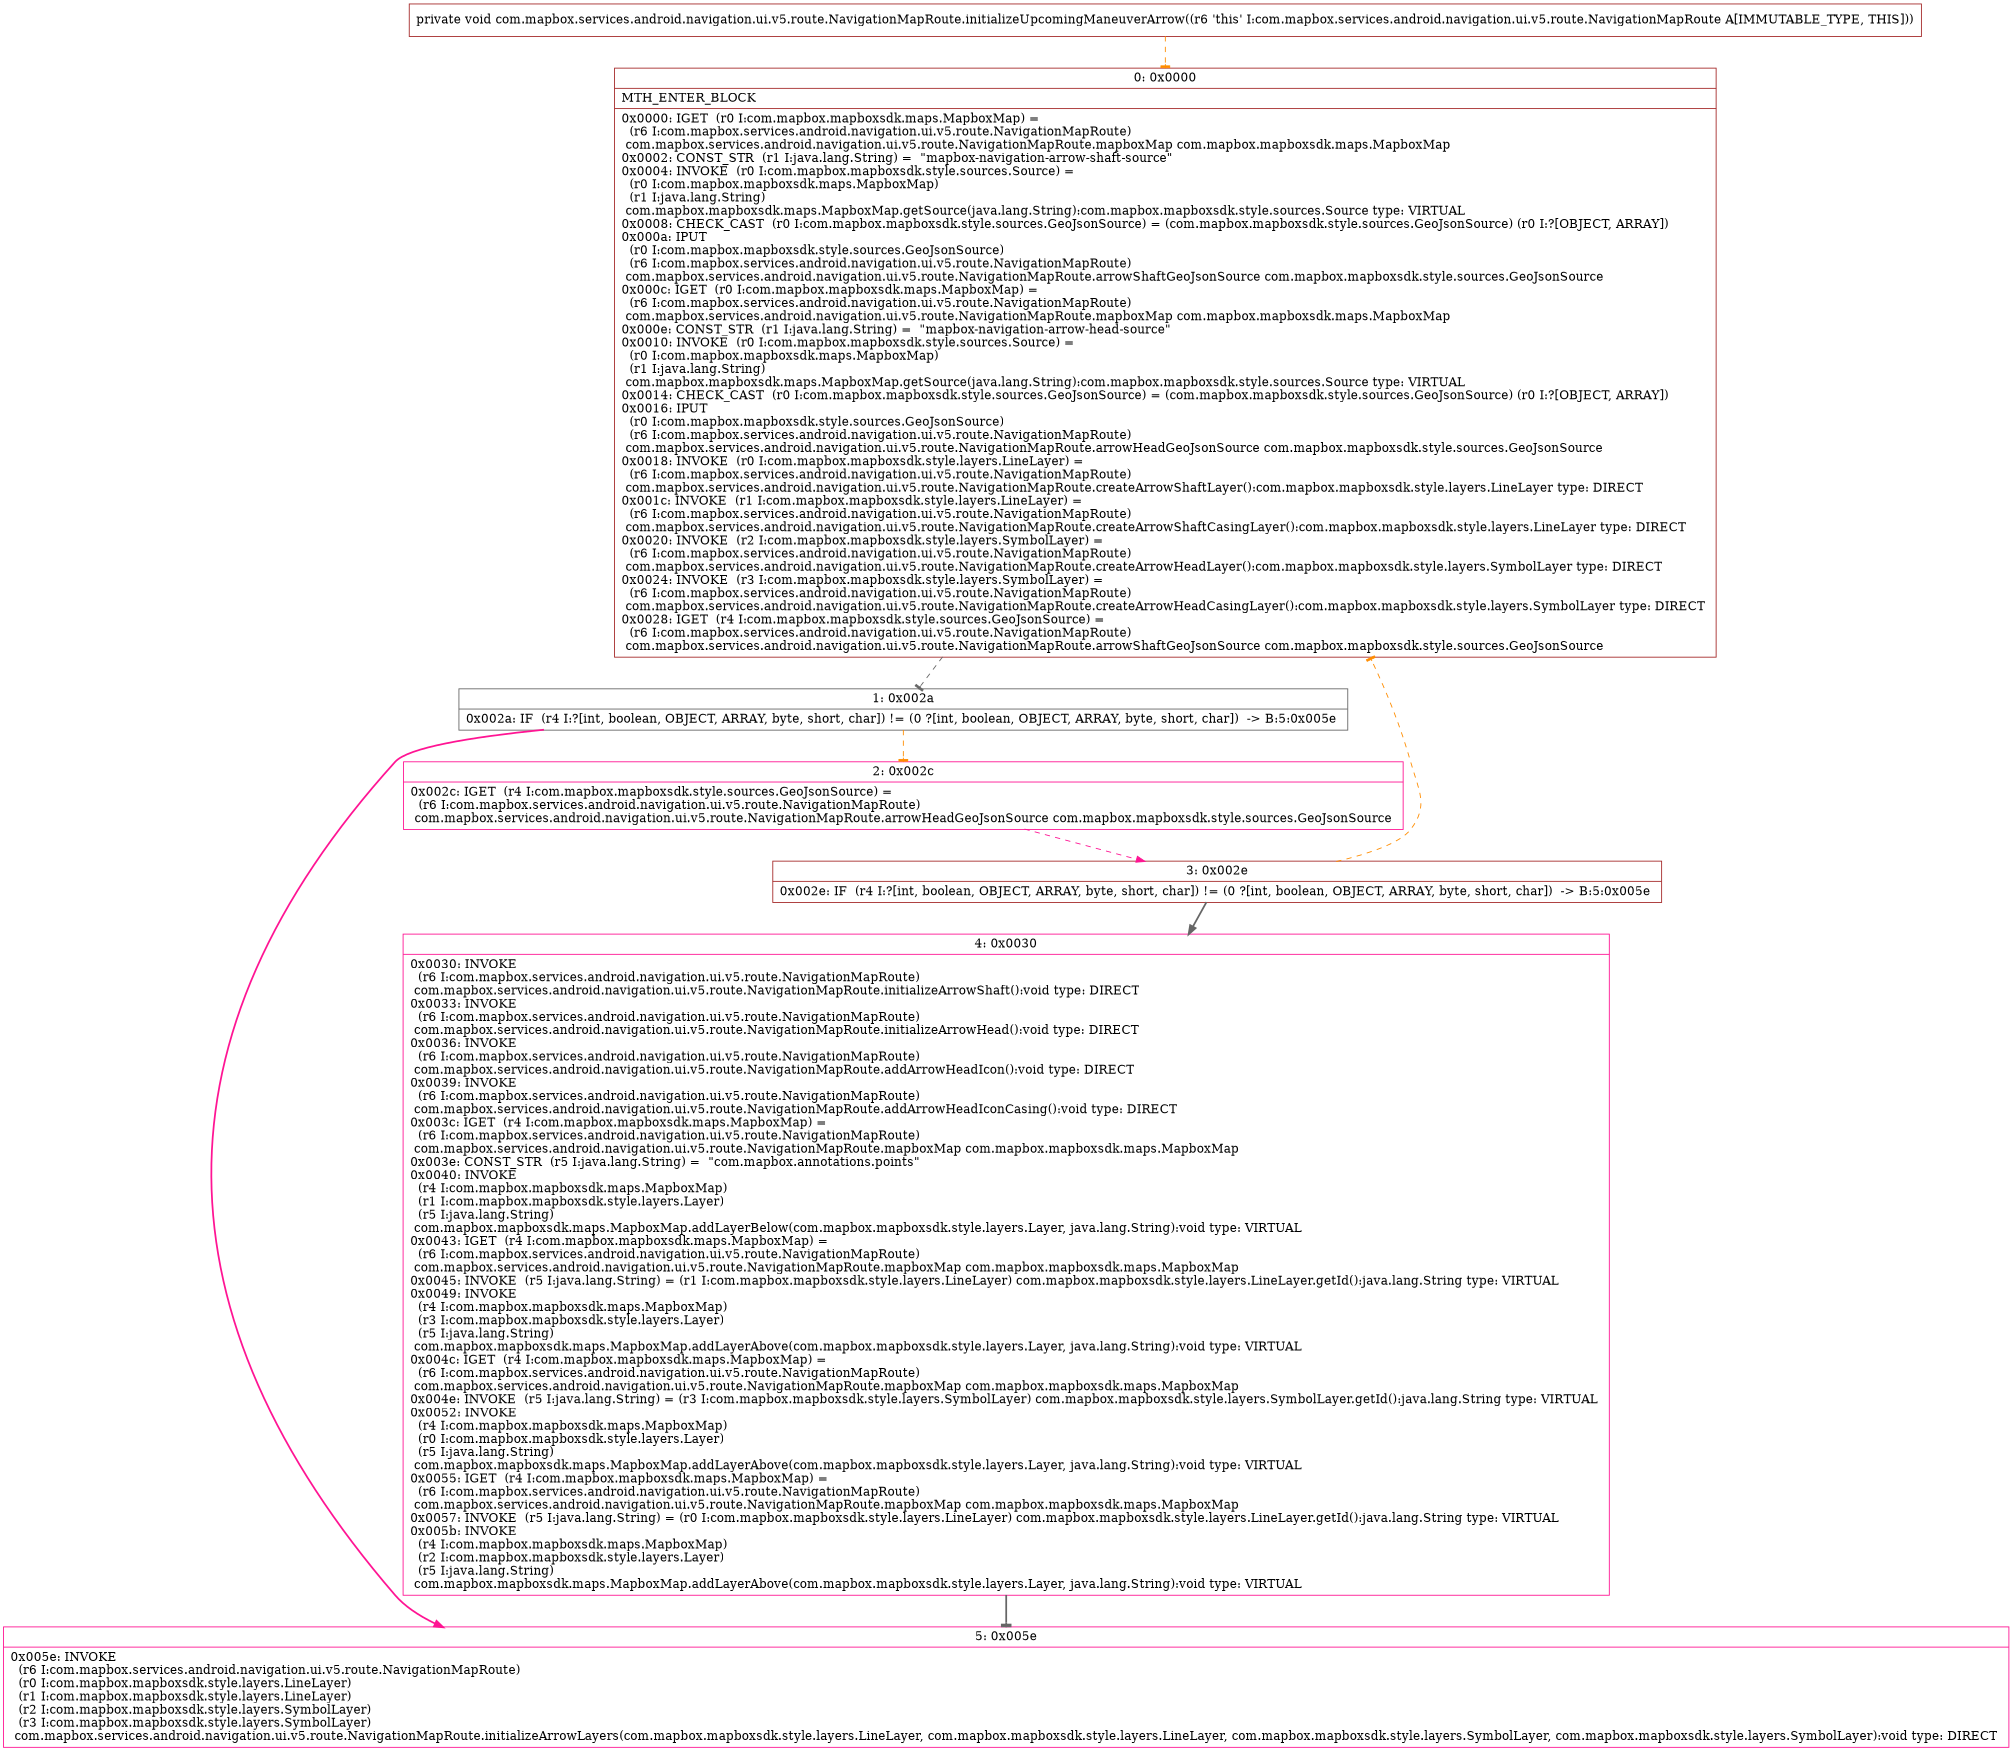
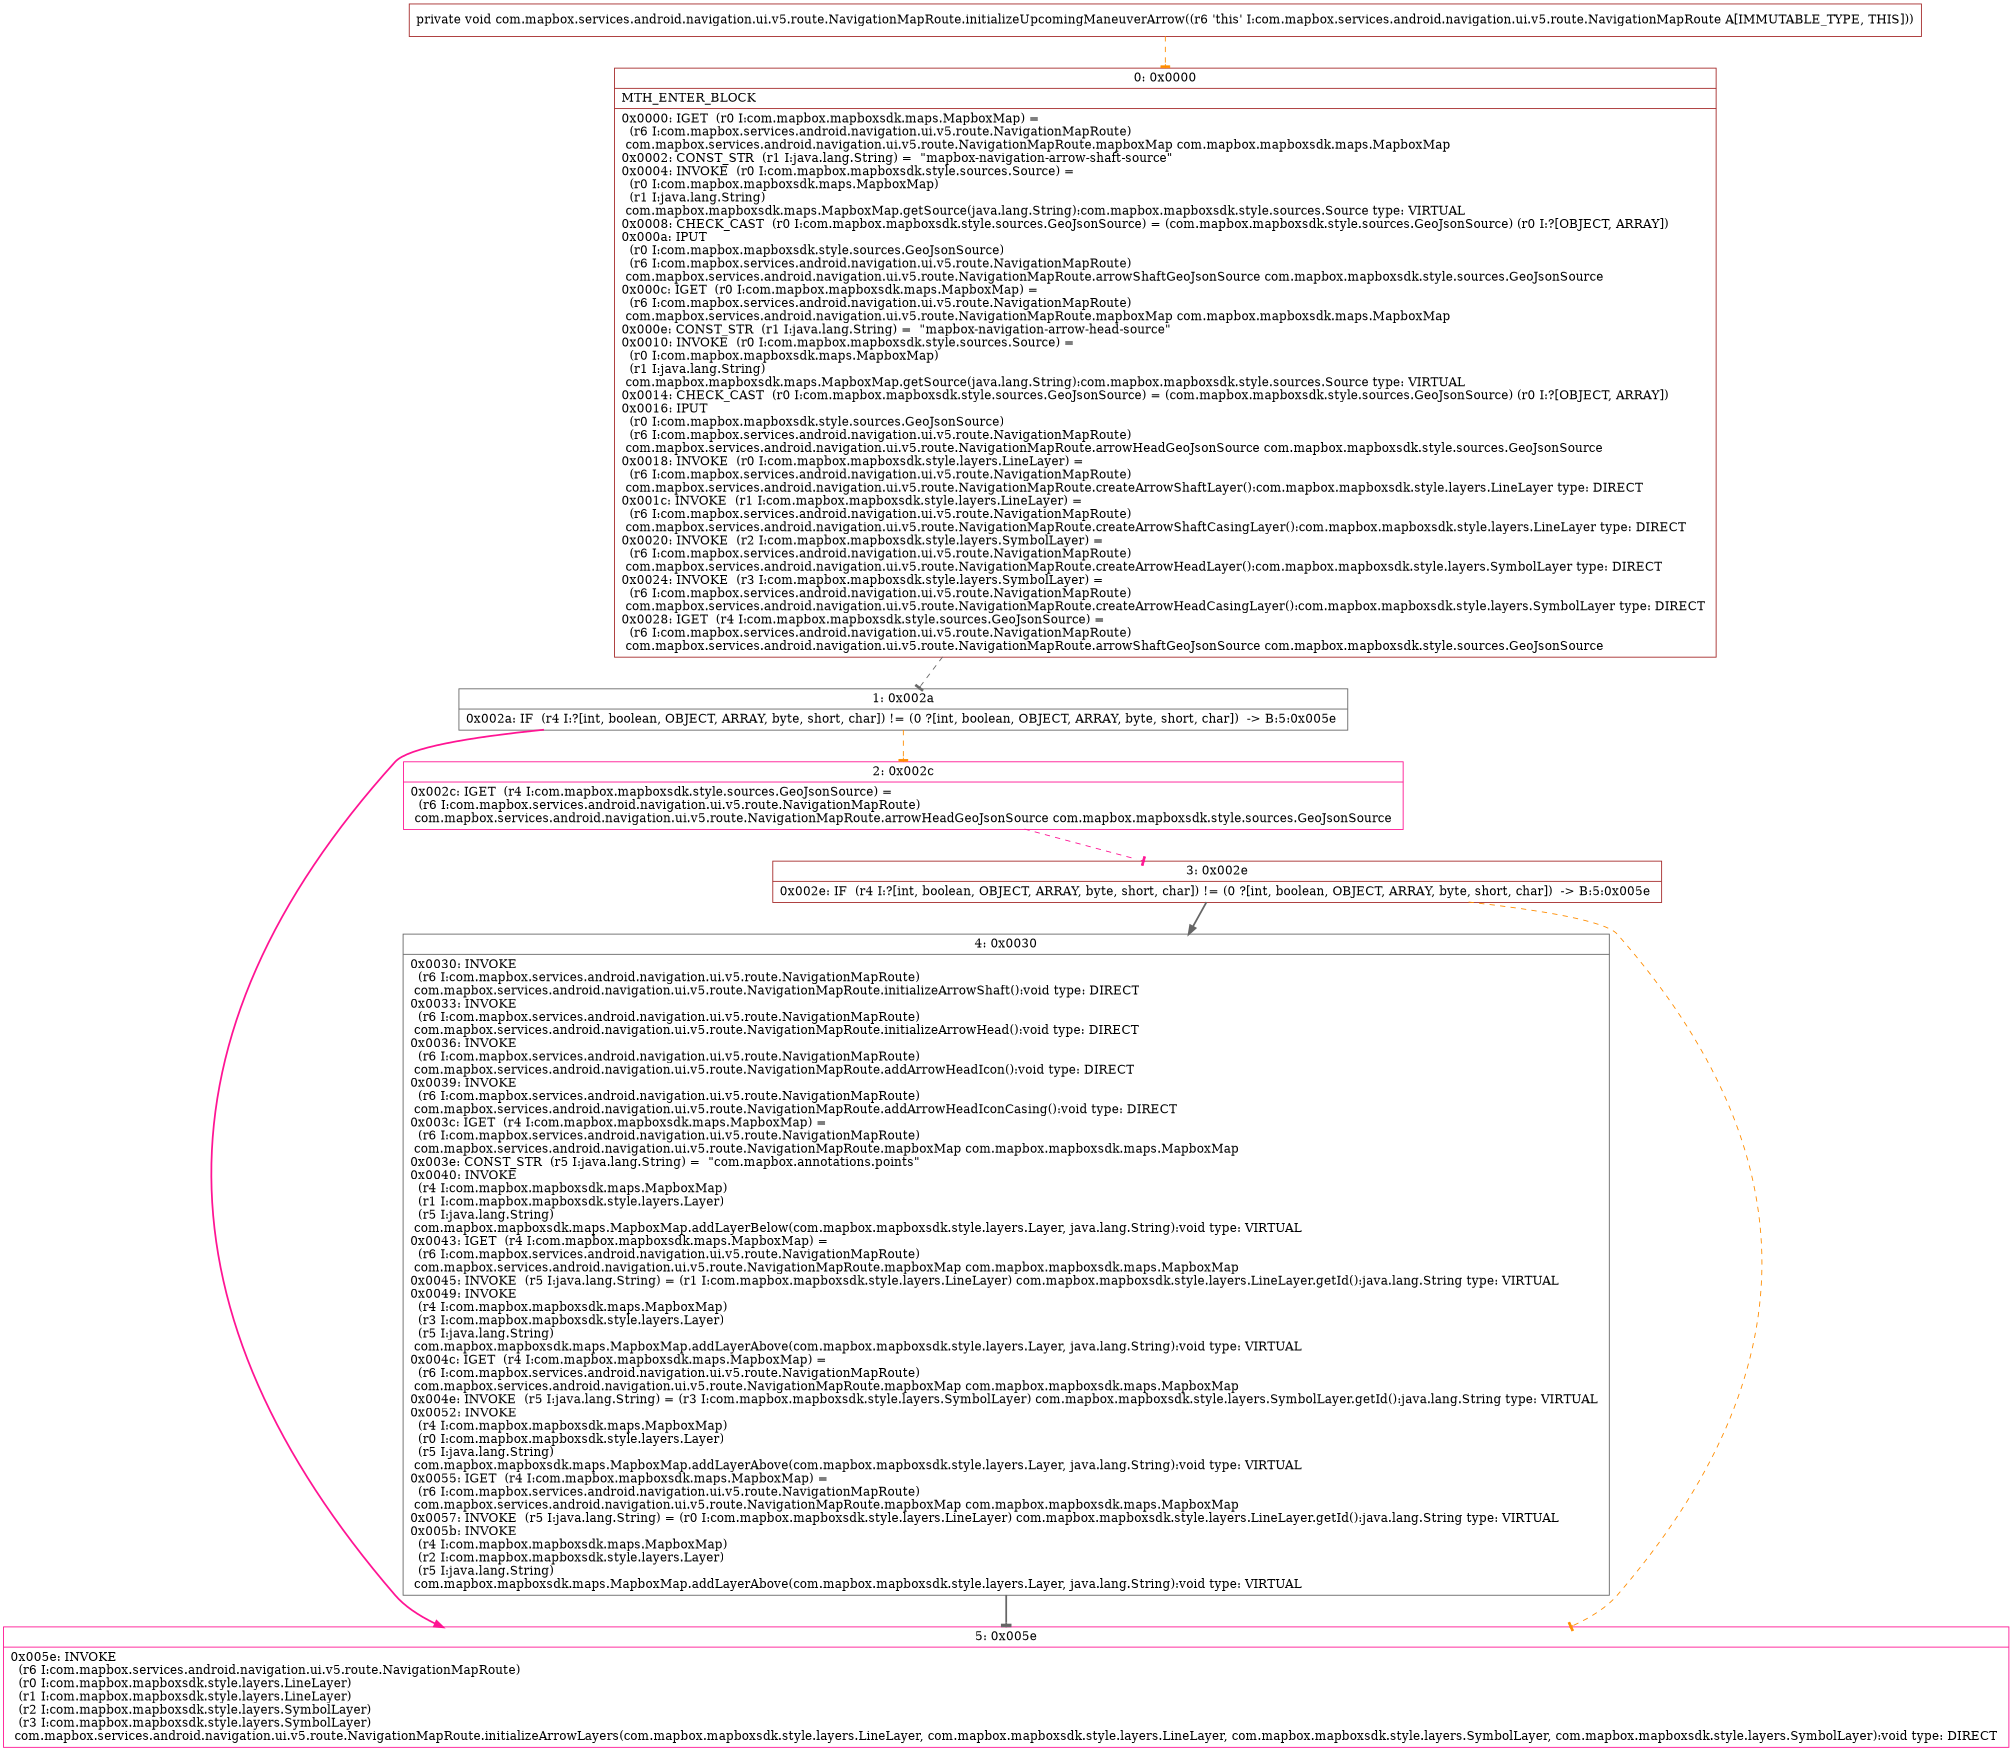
(1417, 784) -> (1757, 1215)
(1081, 844) -> (1081, 844)
(1006, 1265) -> (1006, 1265)
